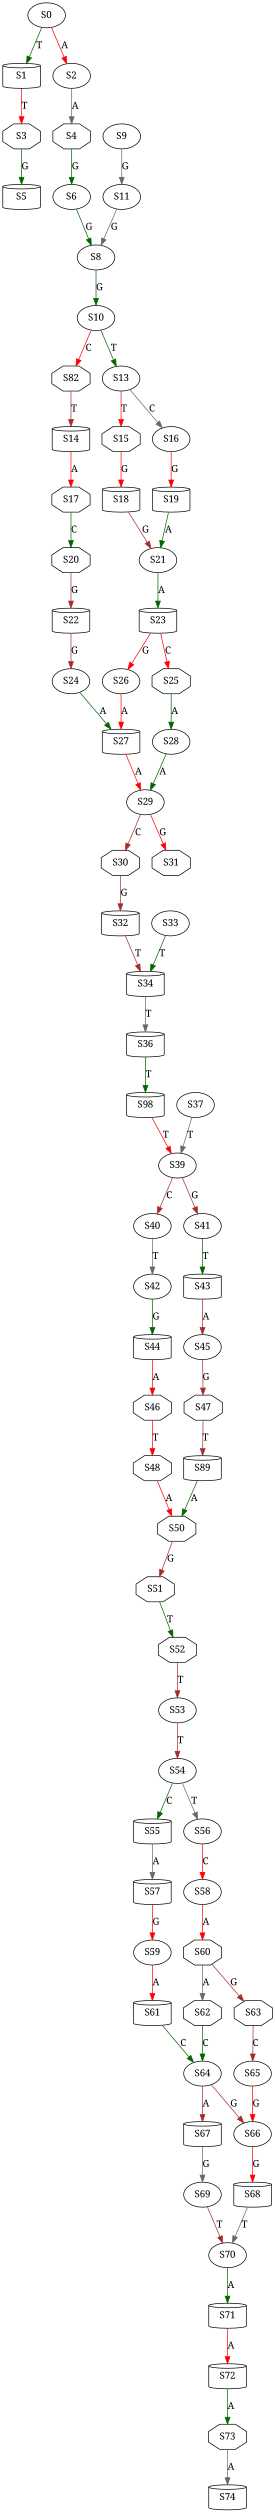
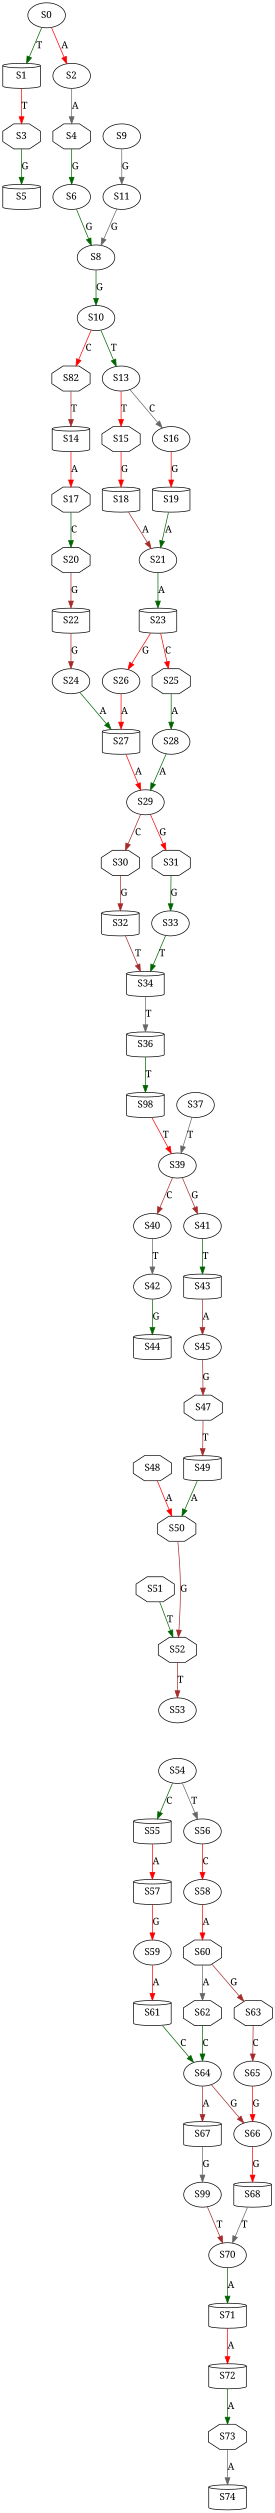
(145, 530) -> (145, 530)
none -> (171, 890)
(152, 1408) -> none
(202, 1468) -> (202, 1468)
(167, 1556) -> (180, 1586)
(177, 1737) -> none
(152, 1858) -> (152, 1858)
(202, 2195) -> (202, 2195)
